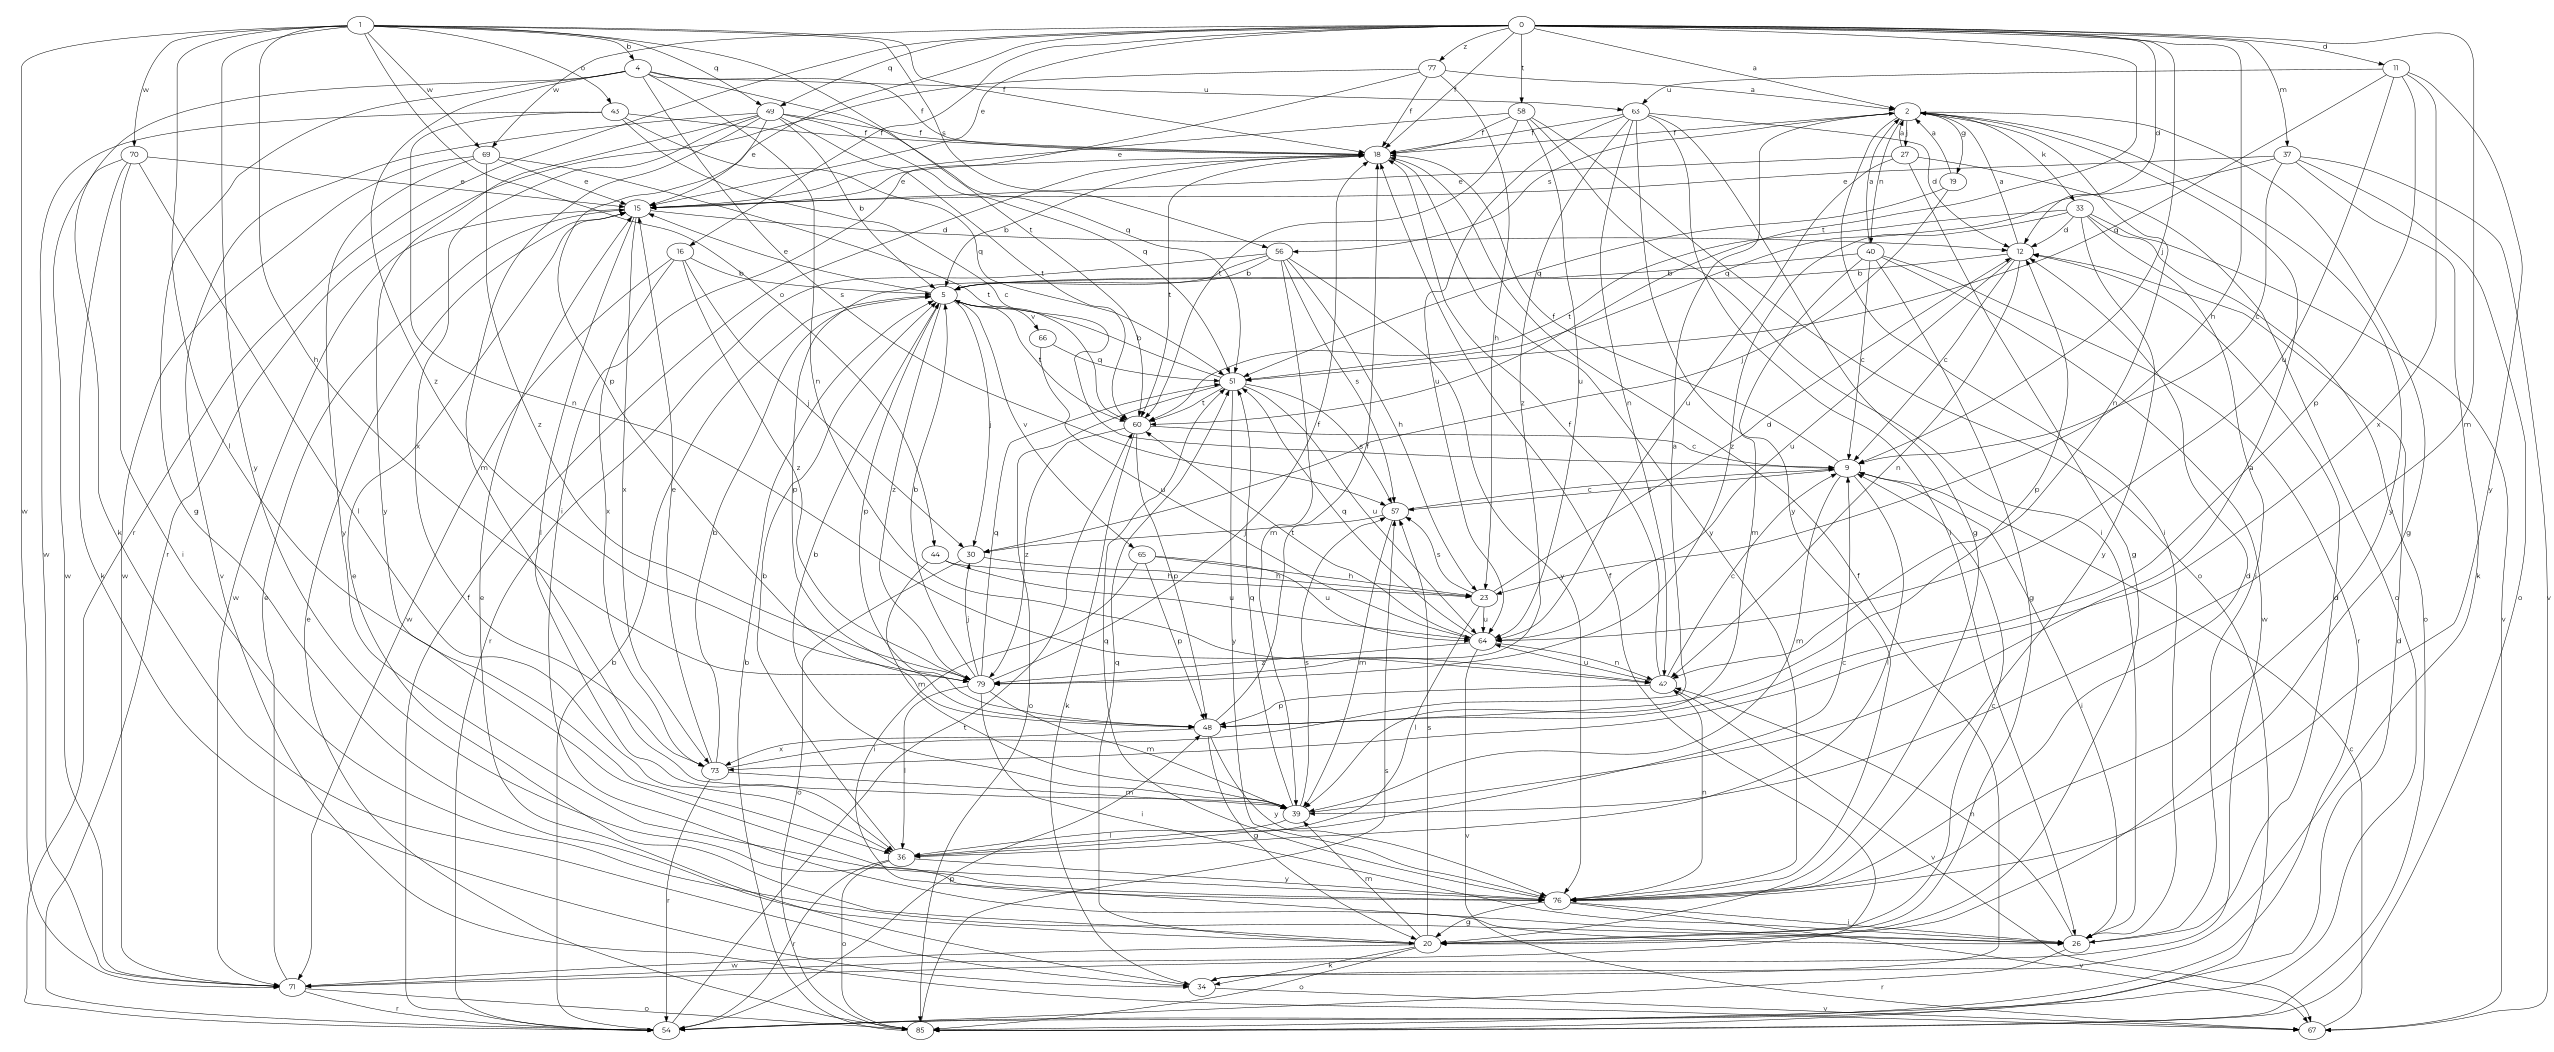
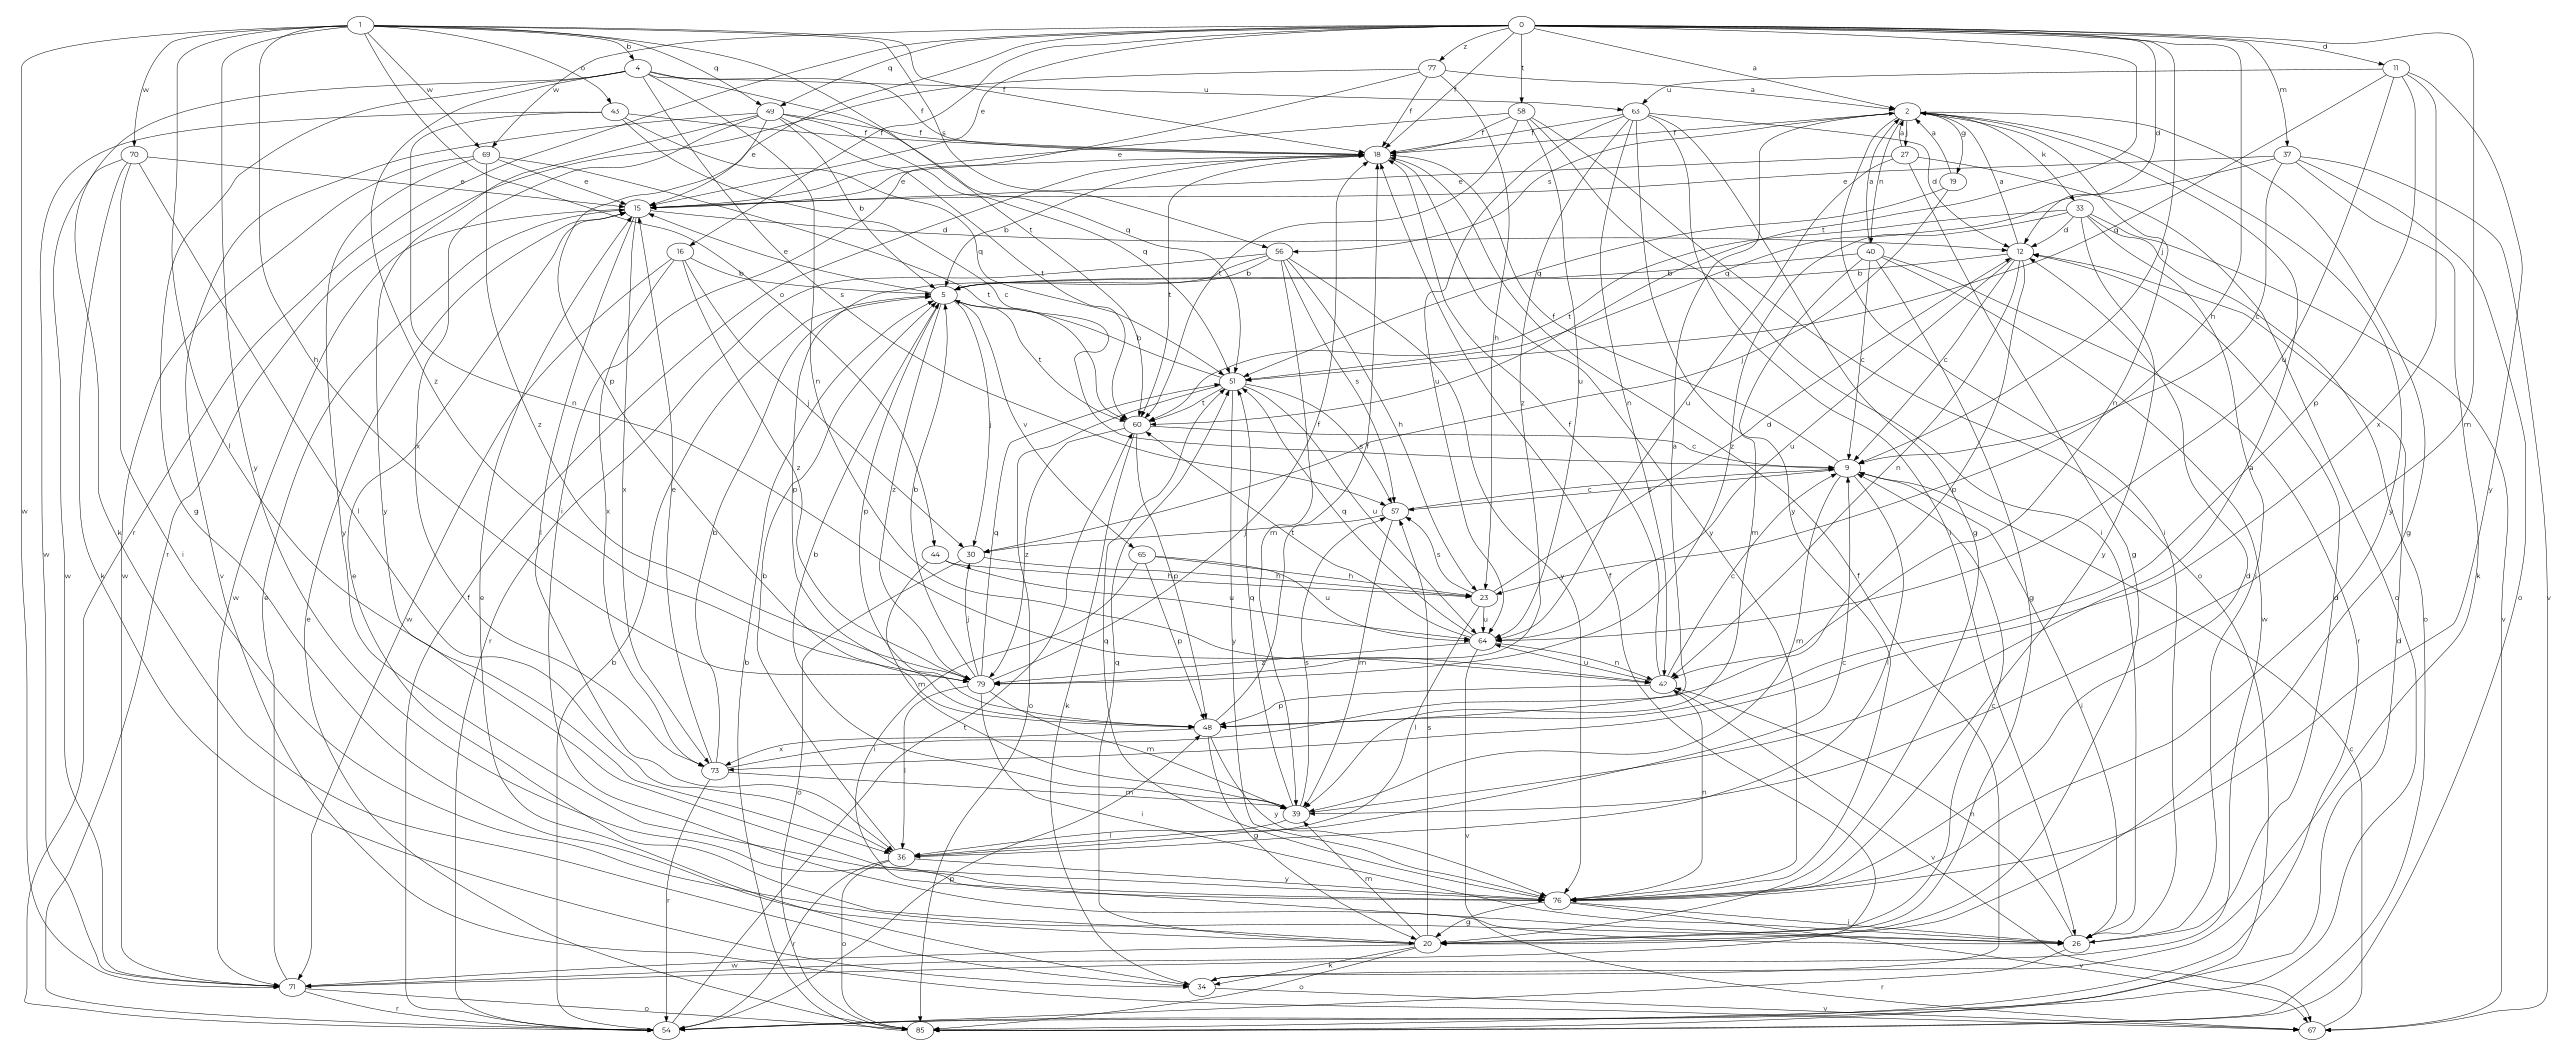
(1043, 339) -> none
(597, 668) -> none
(1749, 683) -> (1745, 670)
(1266, 860) -> none
